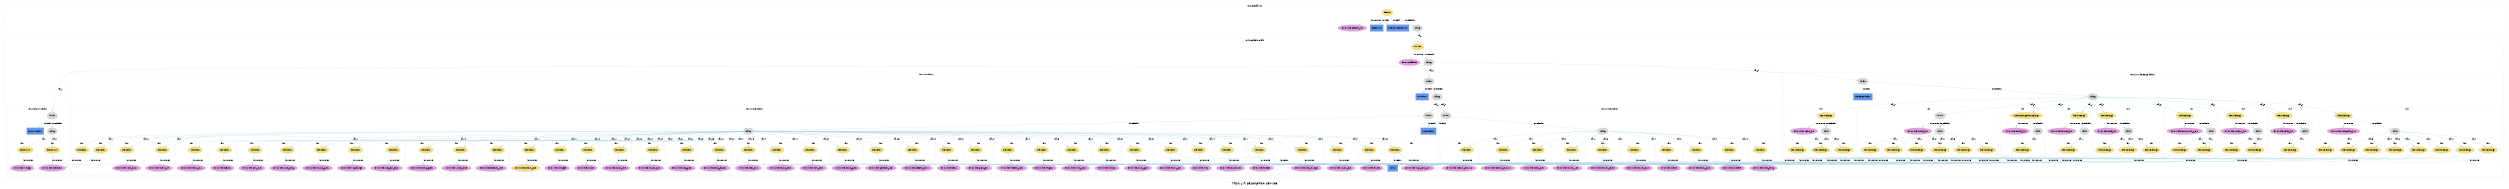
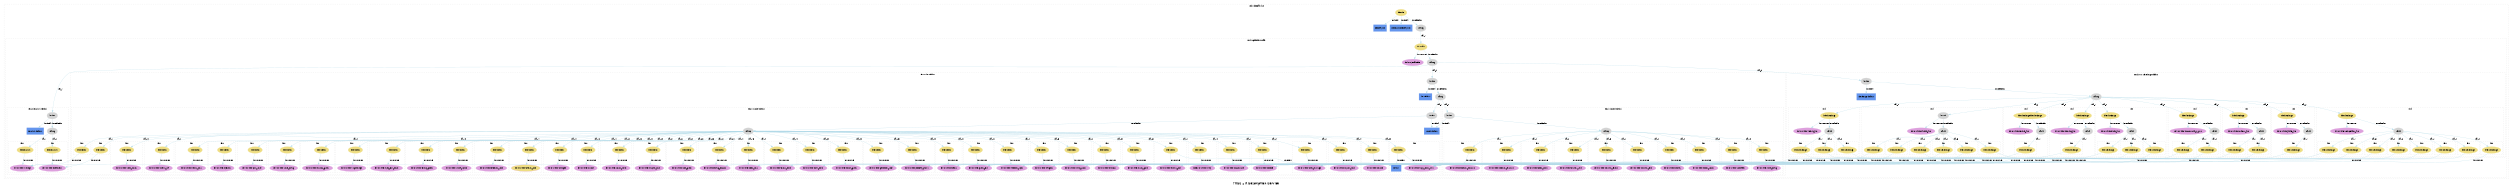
(1352, 28) -> none
(1201, 168) -> (1202, 168)
